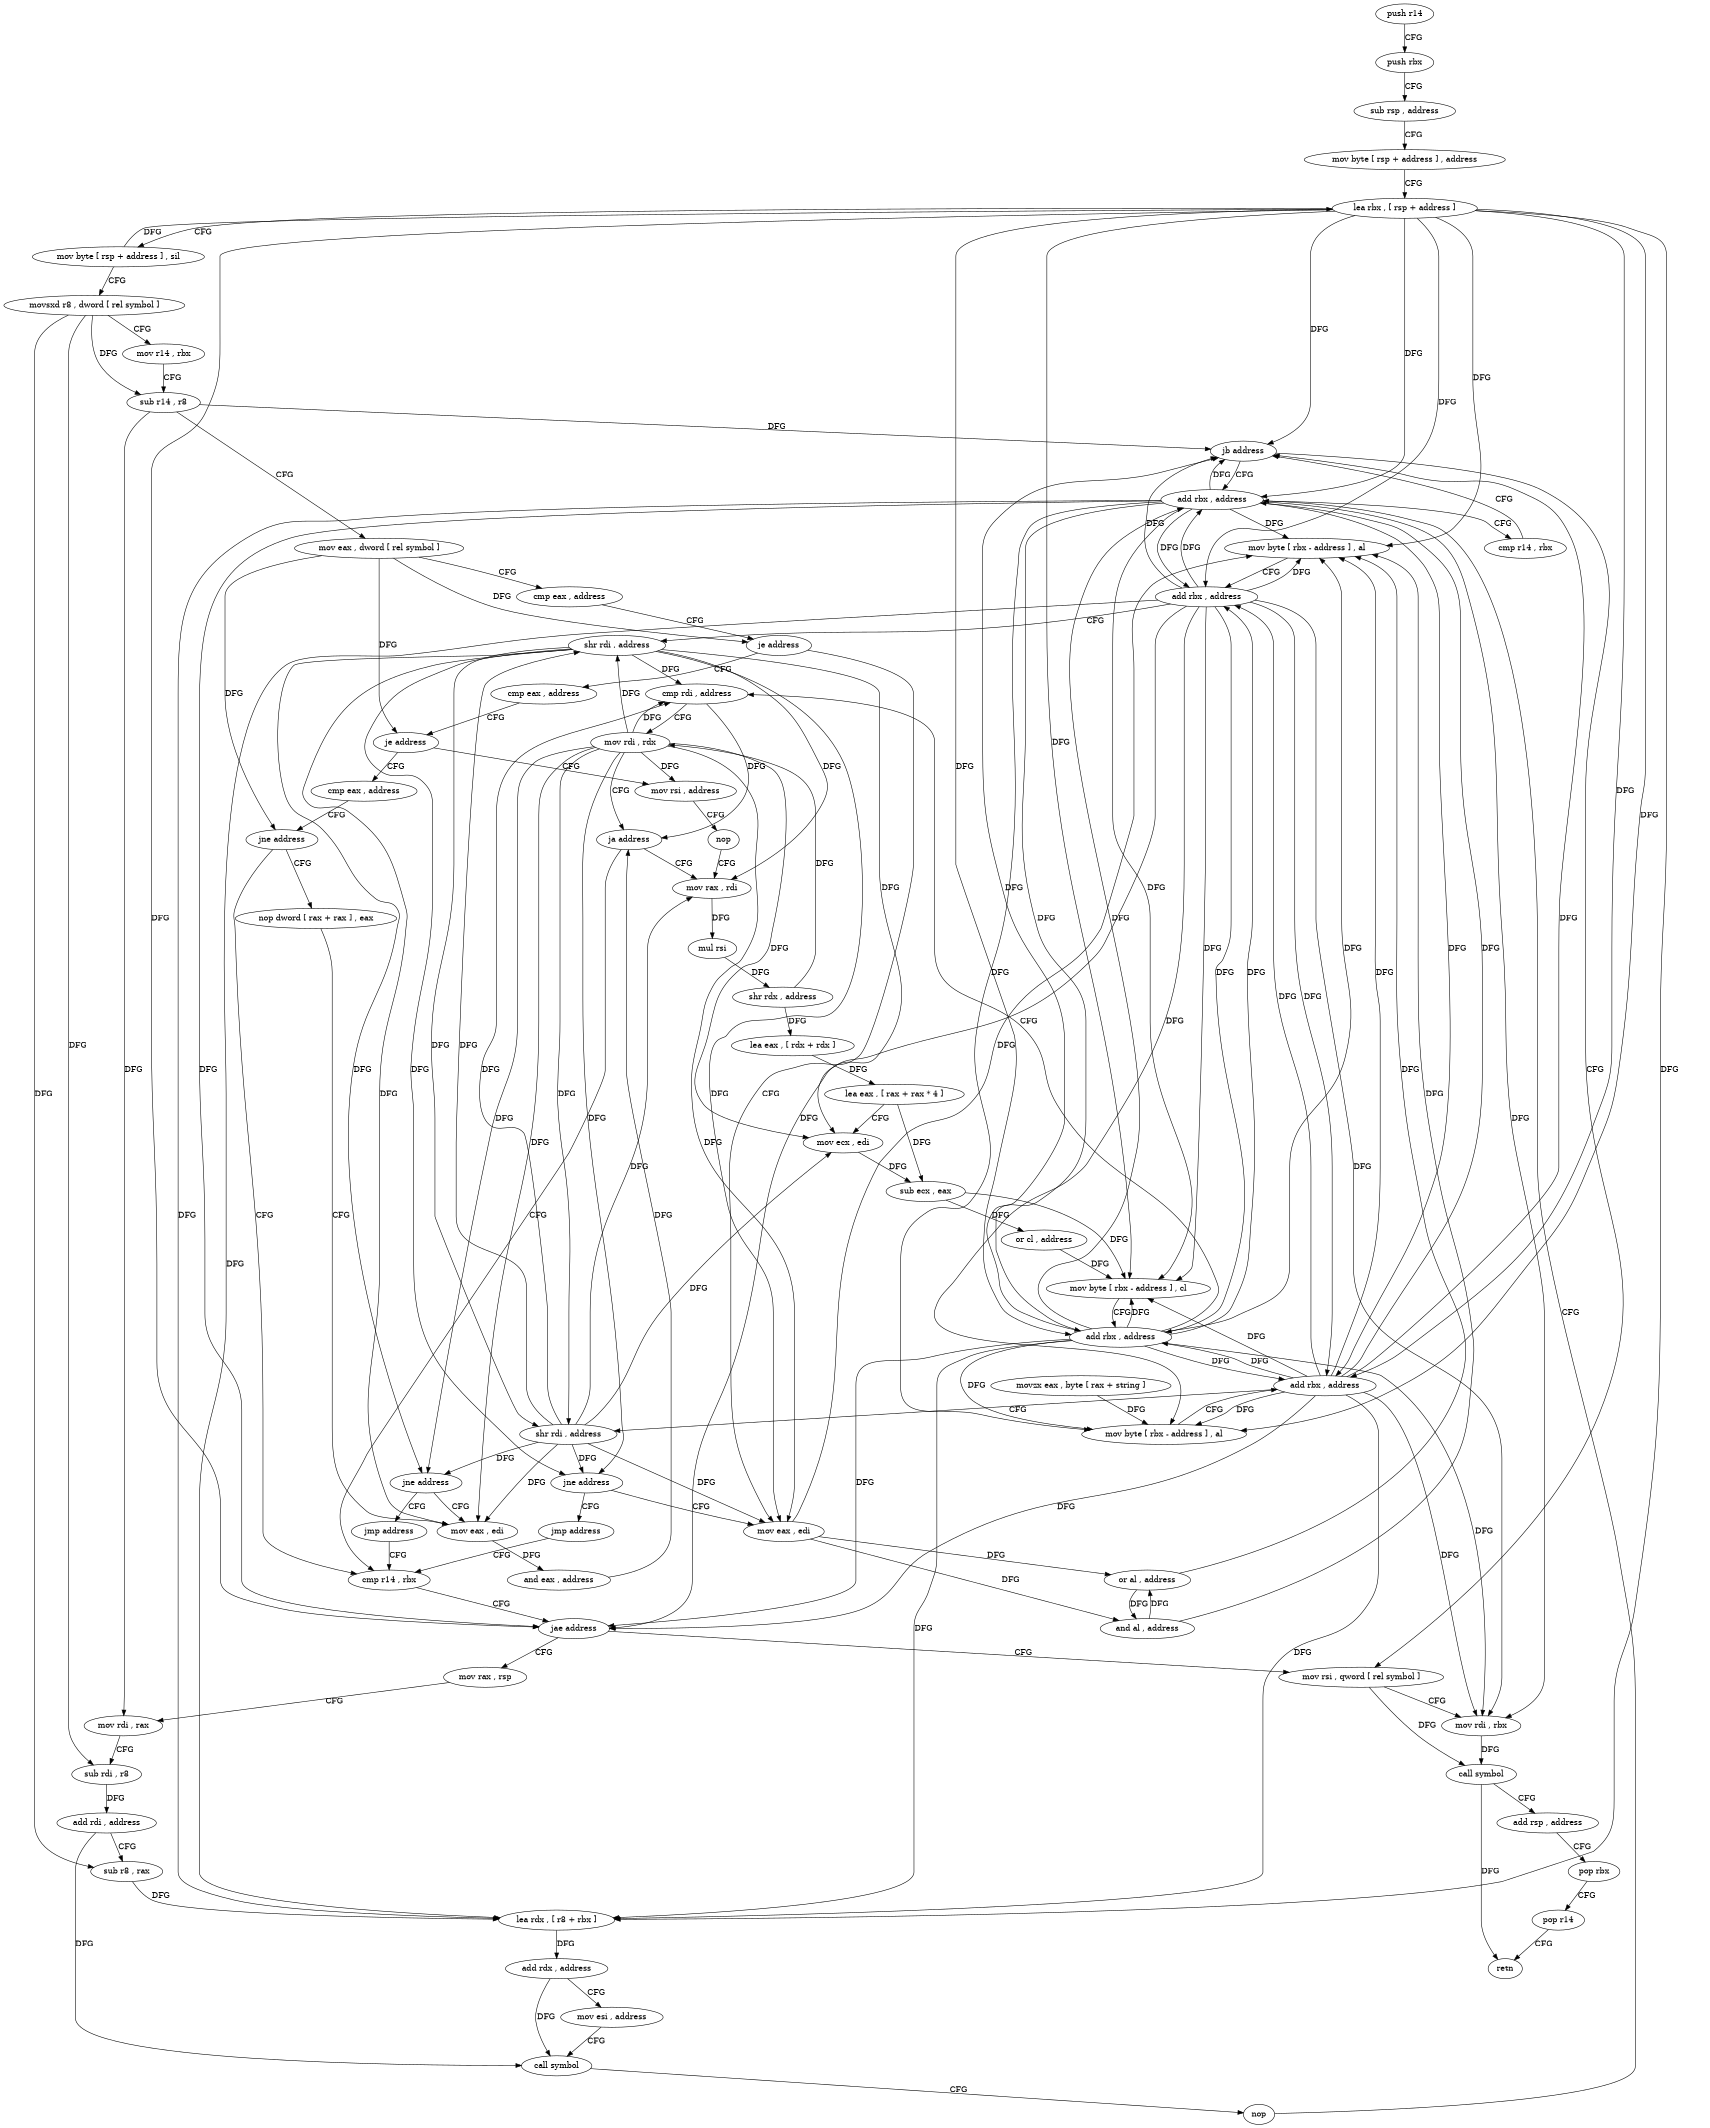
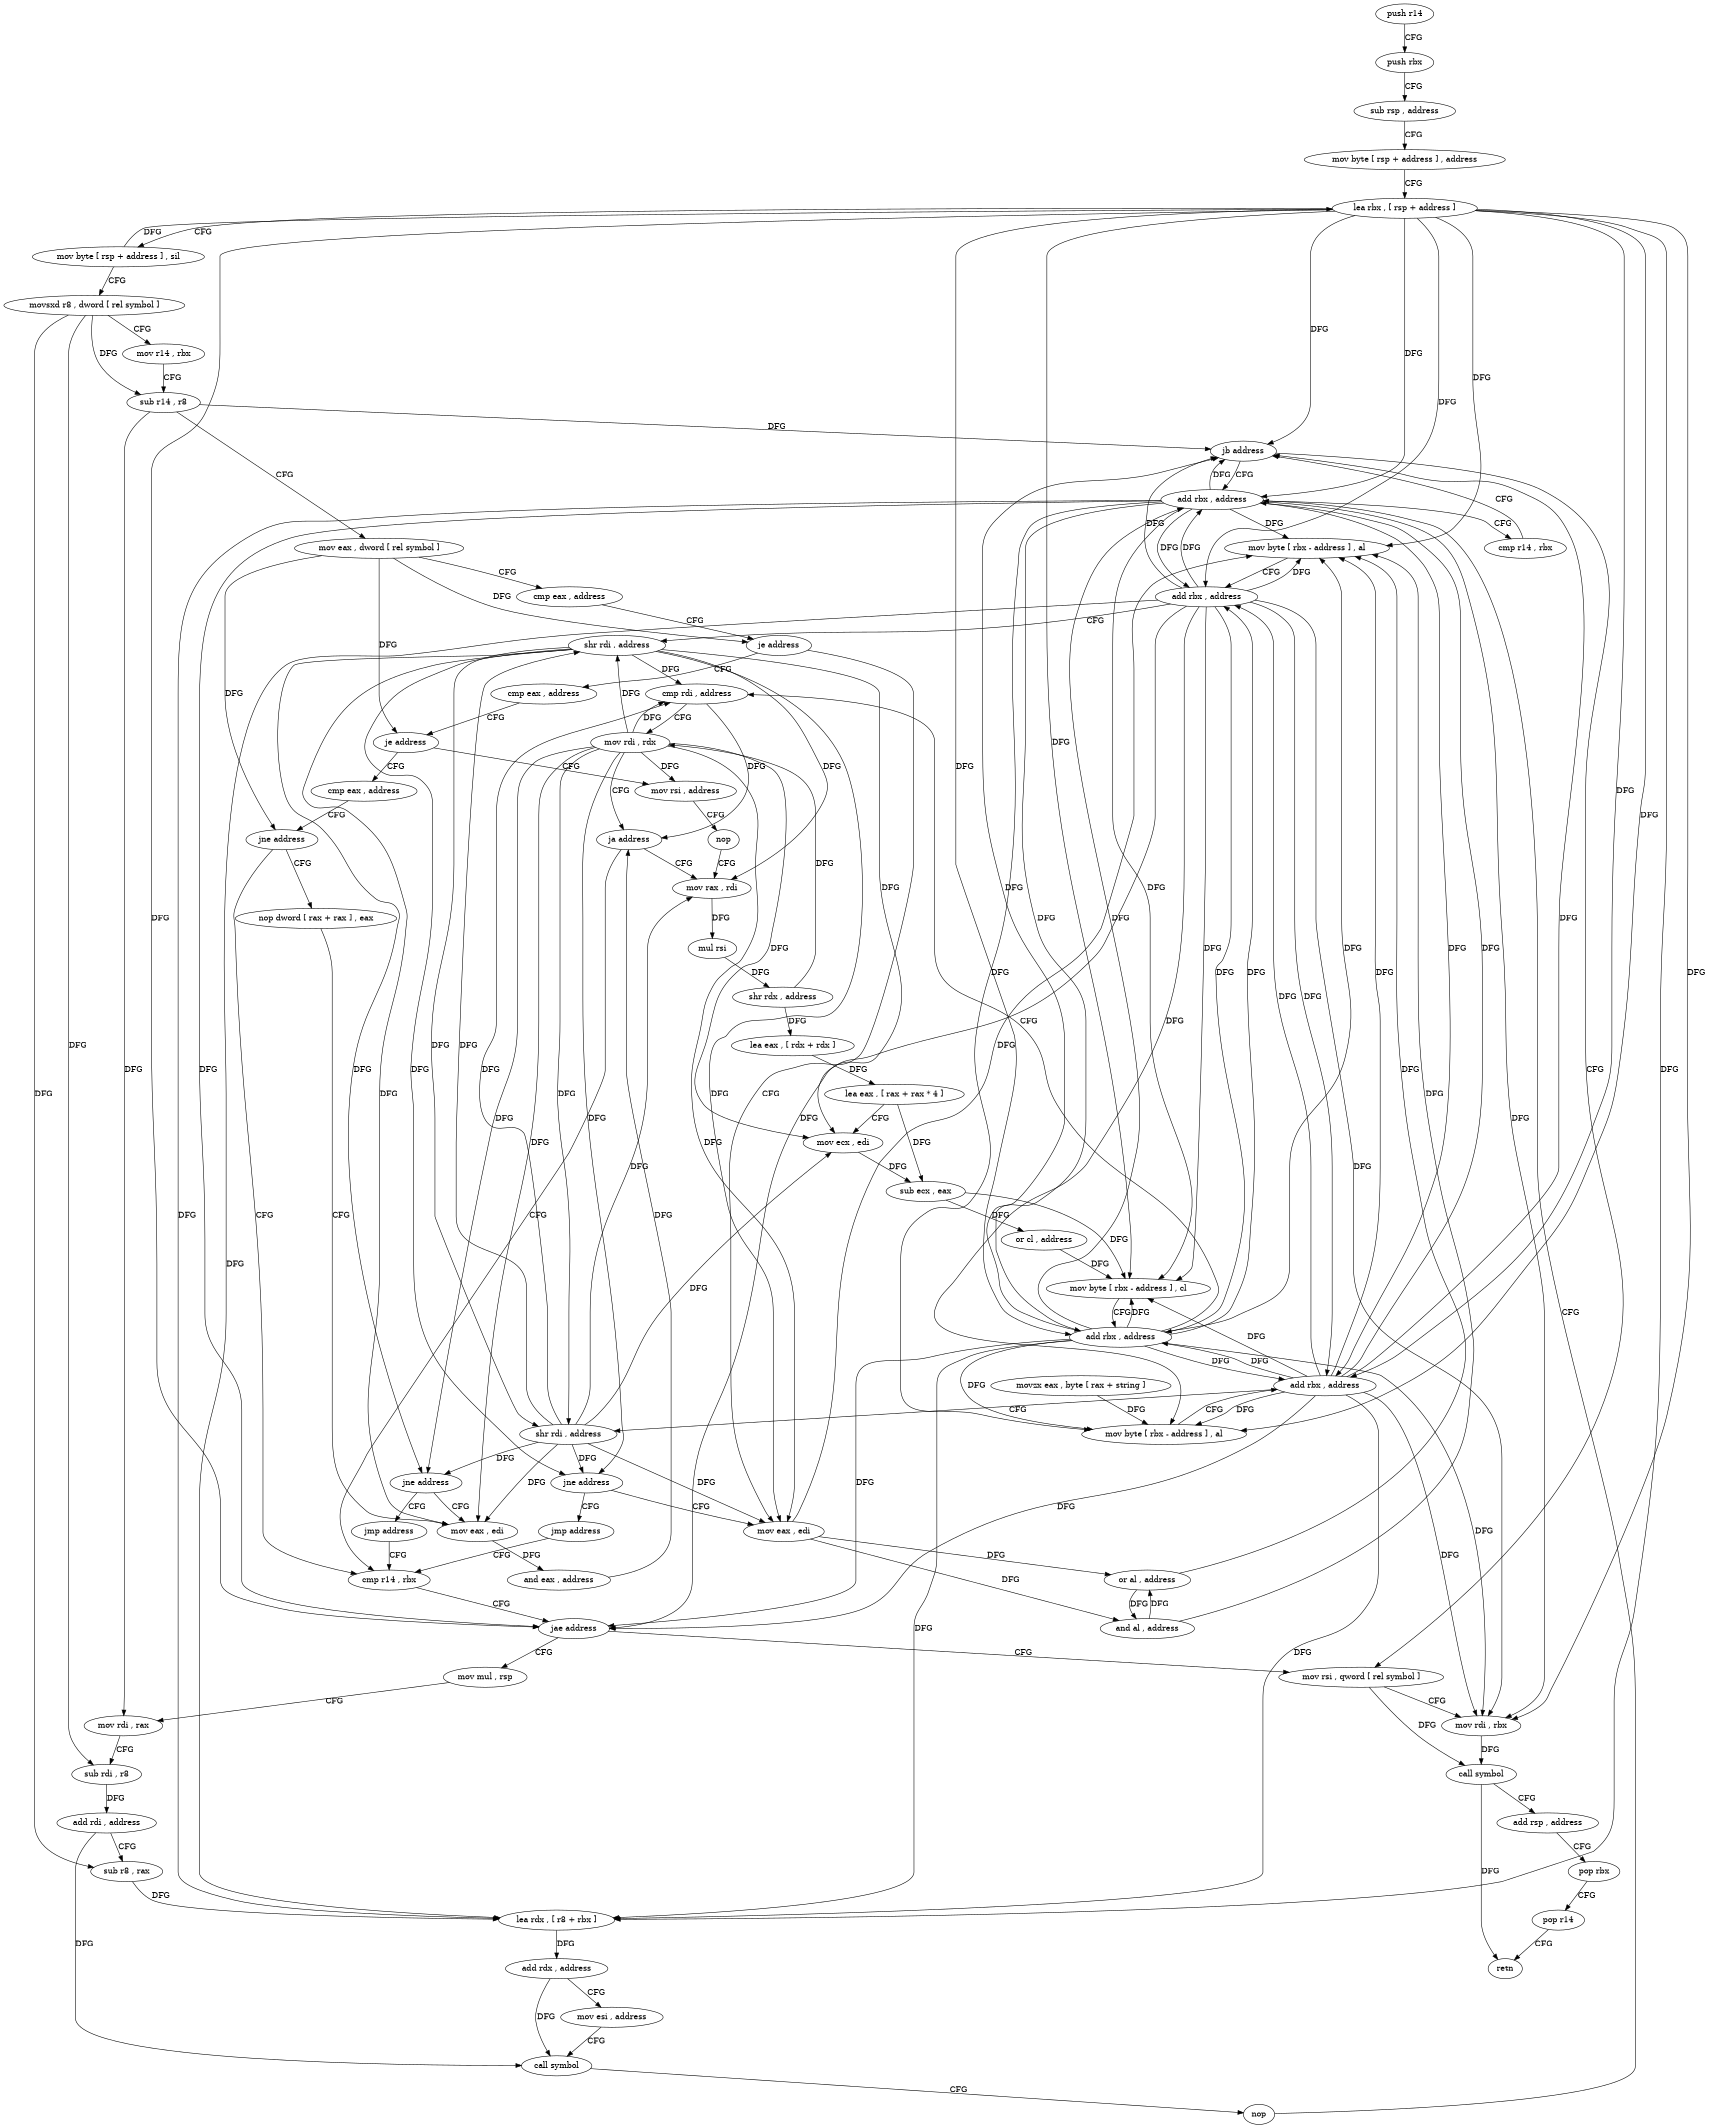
none -> (1688, 892)
(485, 1677) -> (485, 1677)
